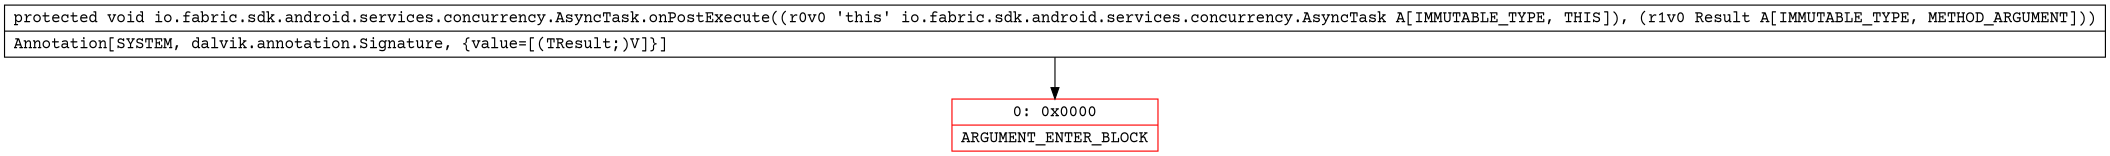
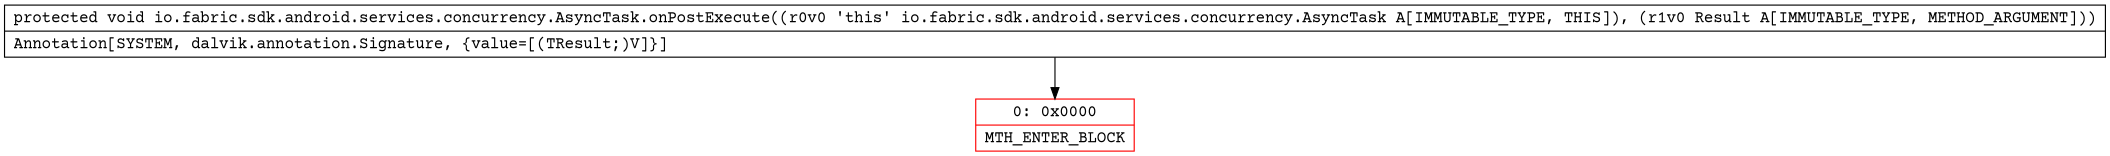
(1055, 138) -> (1055, 138)
